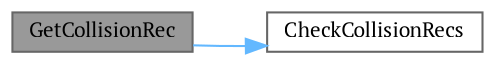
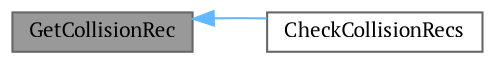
(219, 46) -> (240, 18)
